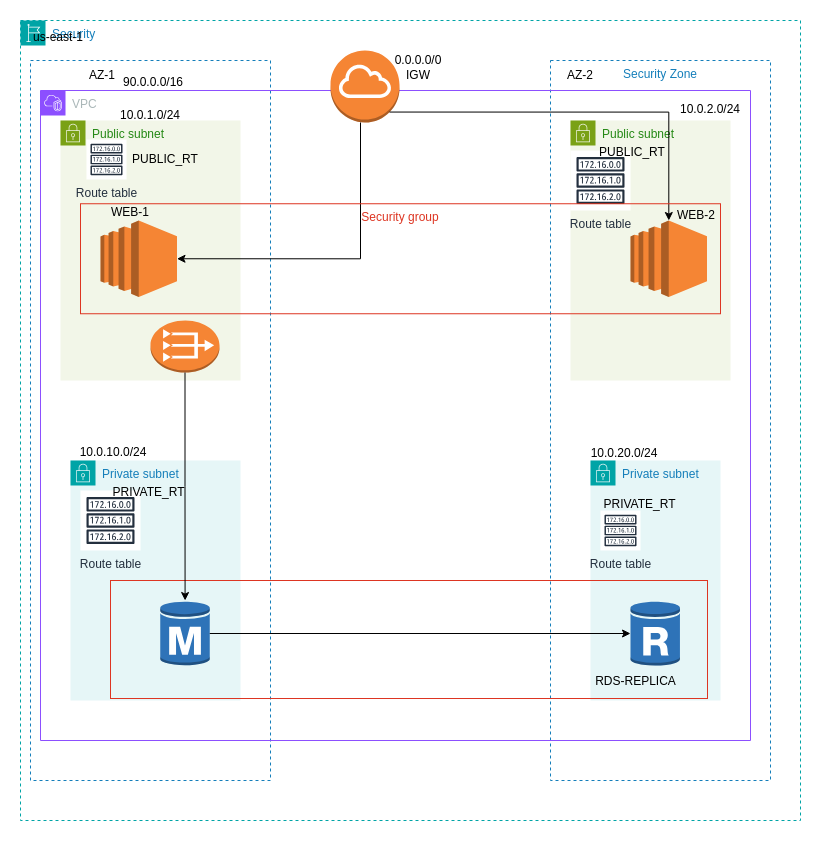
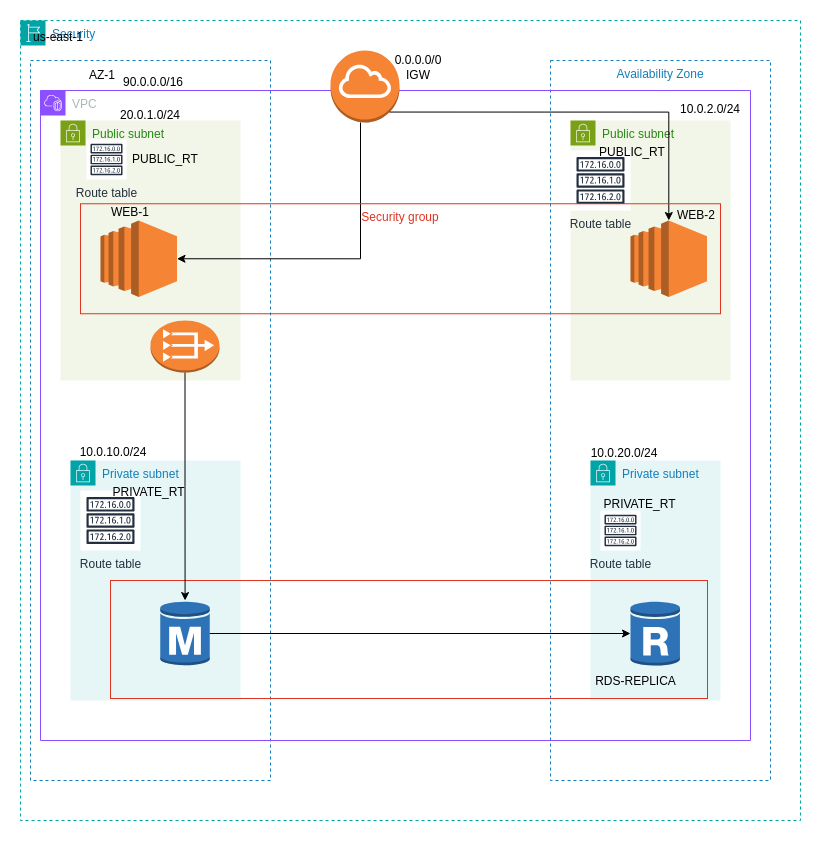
(661, 75) -> (661, 75)
(581, 76) -> none
(151, 116) -> (151, 116)
